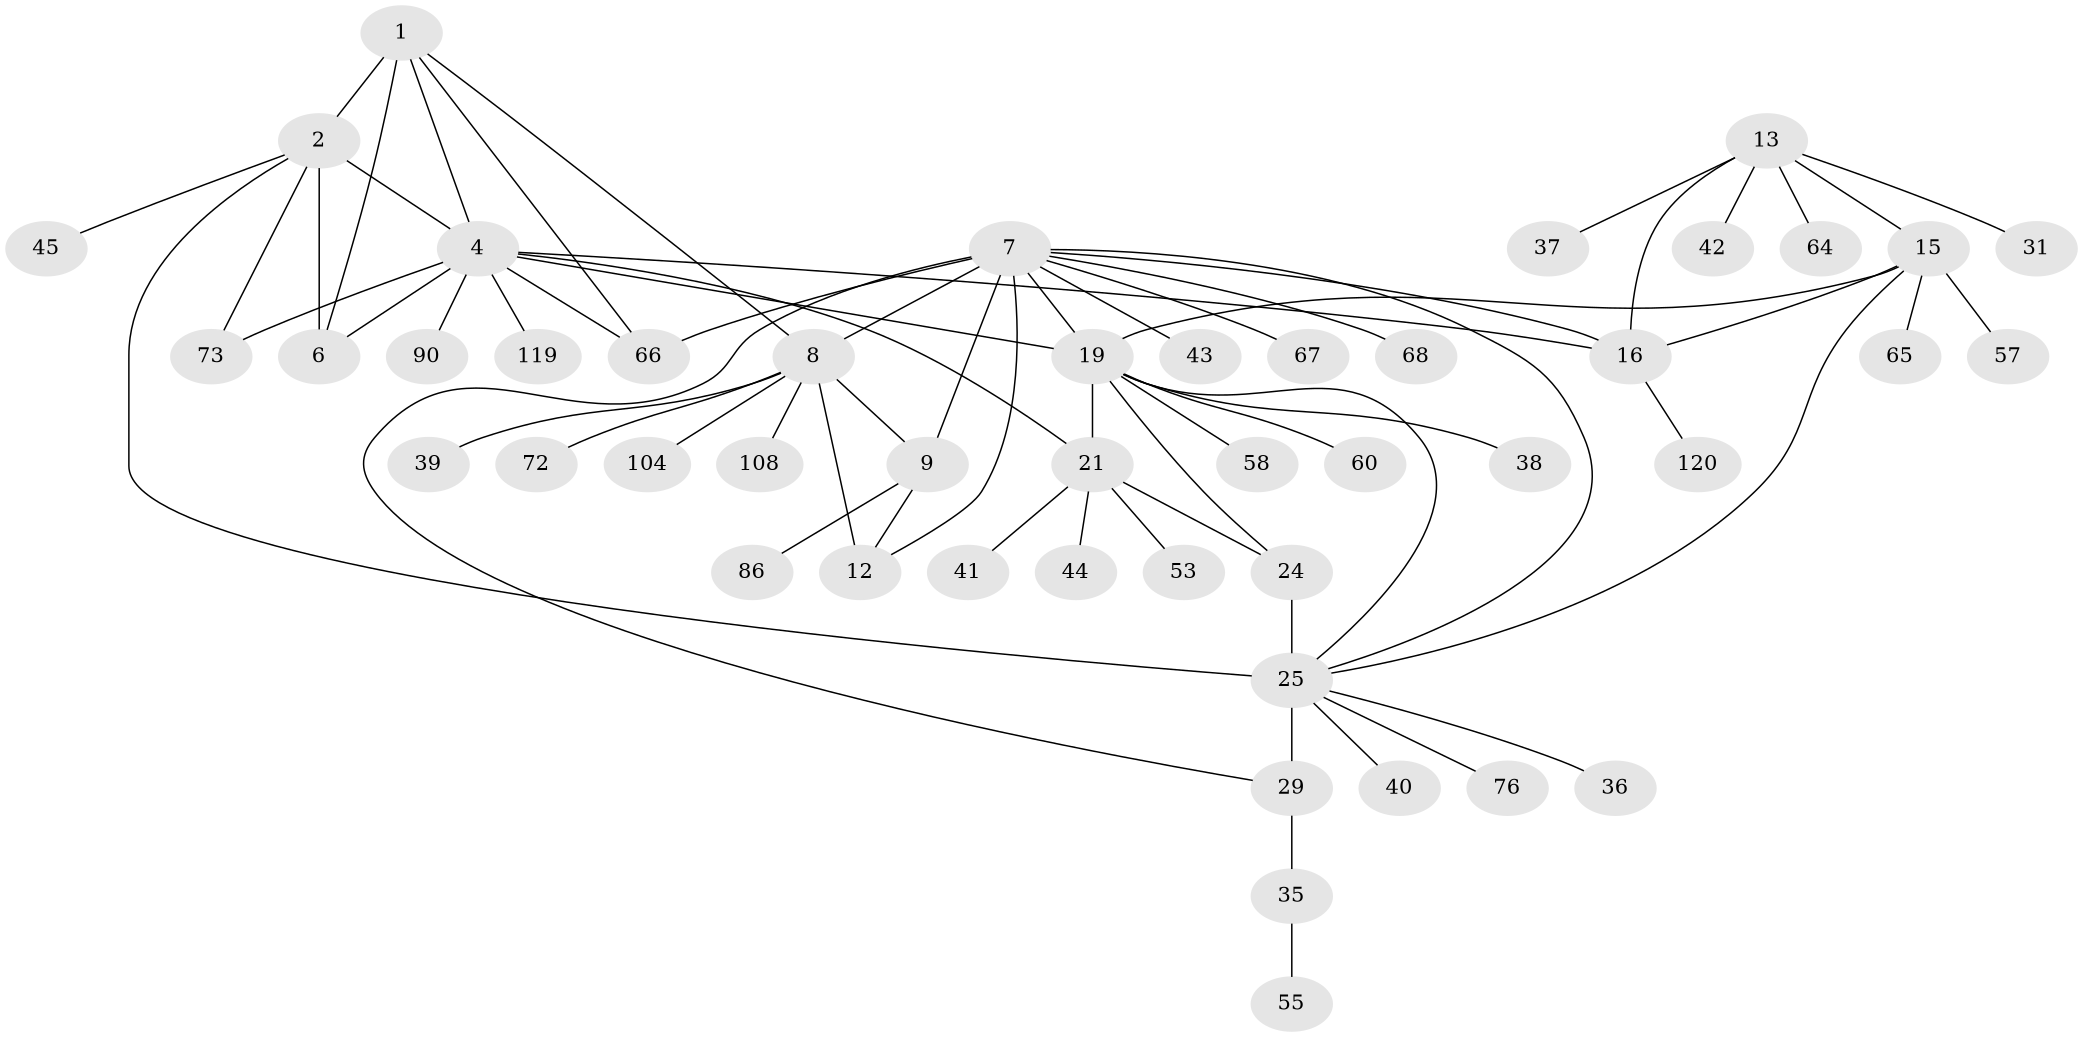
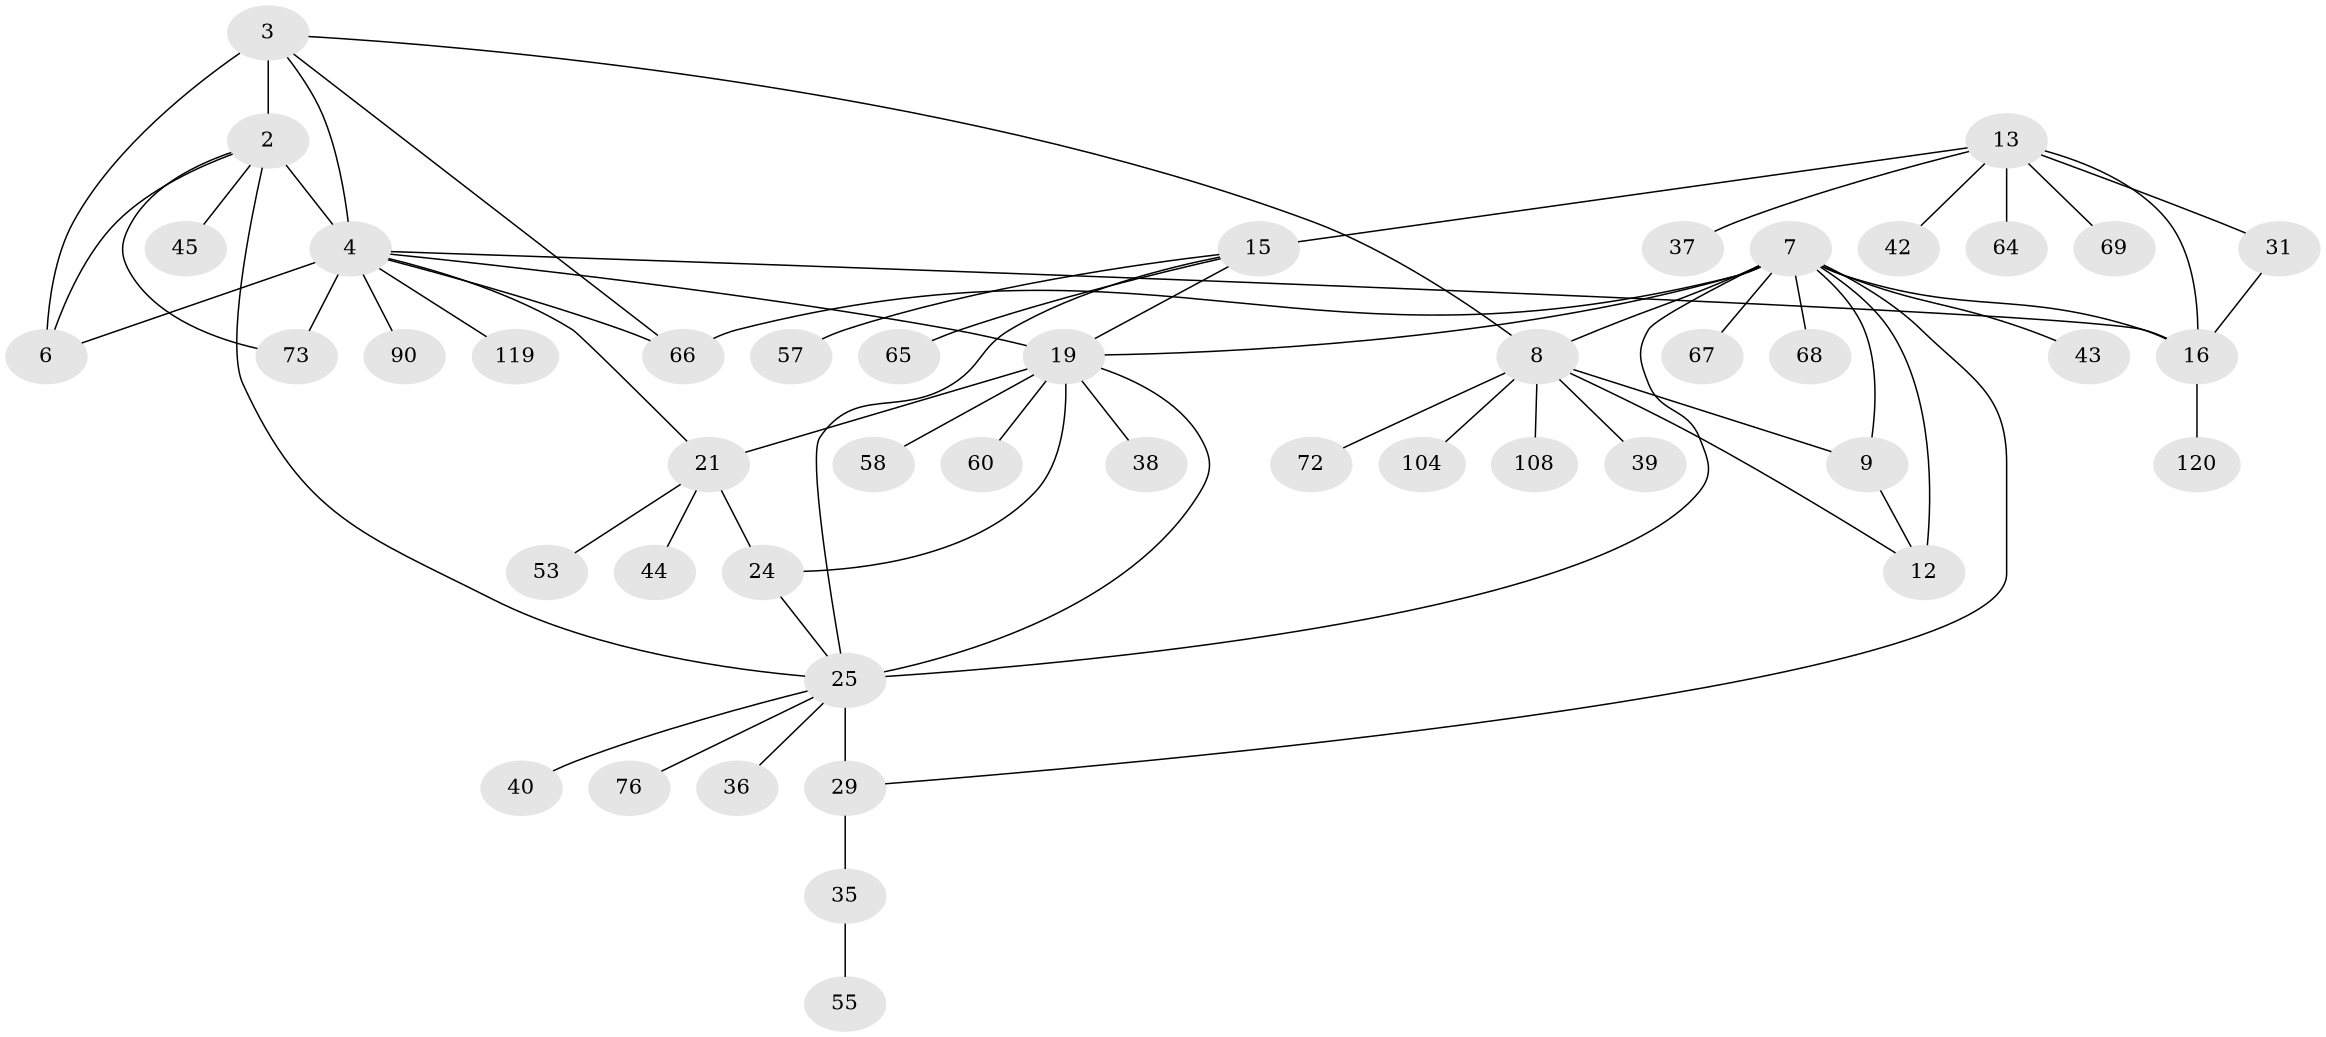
(402, 33) -> (268, 33)
none -> (2115, 249)
(1783, 309) -> (2238, 303)
(752, 572) -> none
(968, 572) -> none
